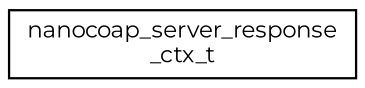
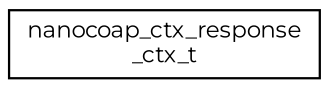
(183, 44) -> (164, 44)
